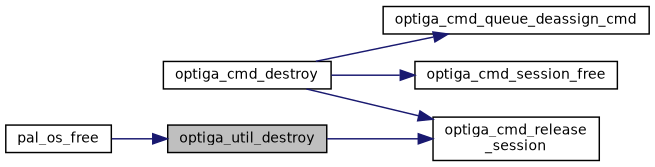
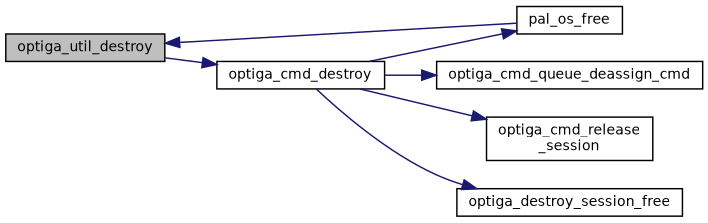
none -> (436, 48)
(516, 75) -> (570, 202)
(373, 139) -> (184, 60)
